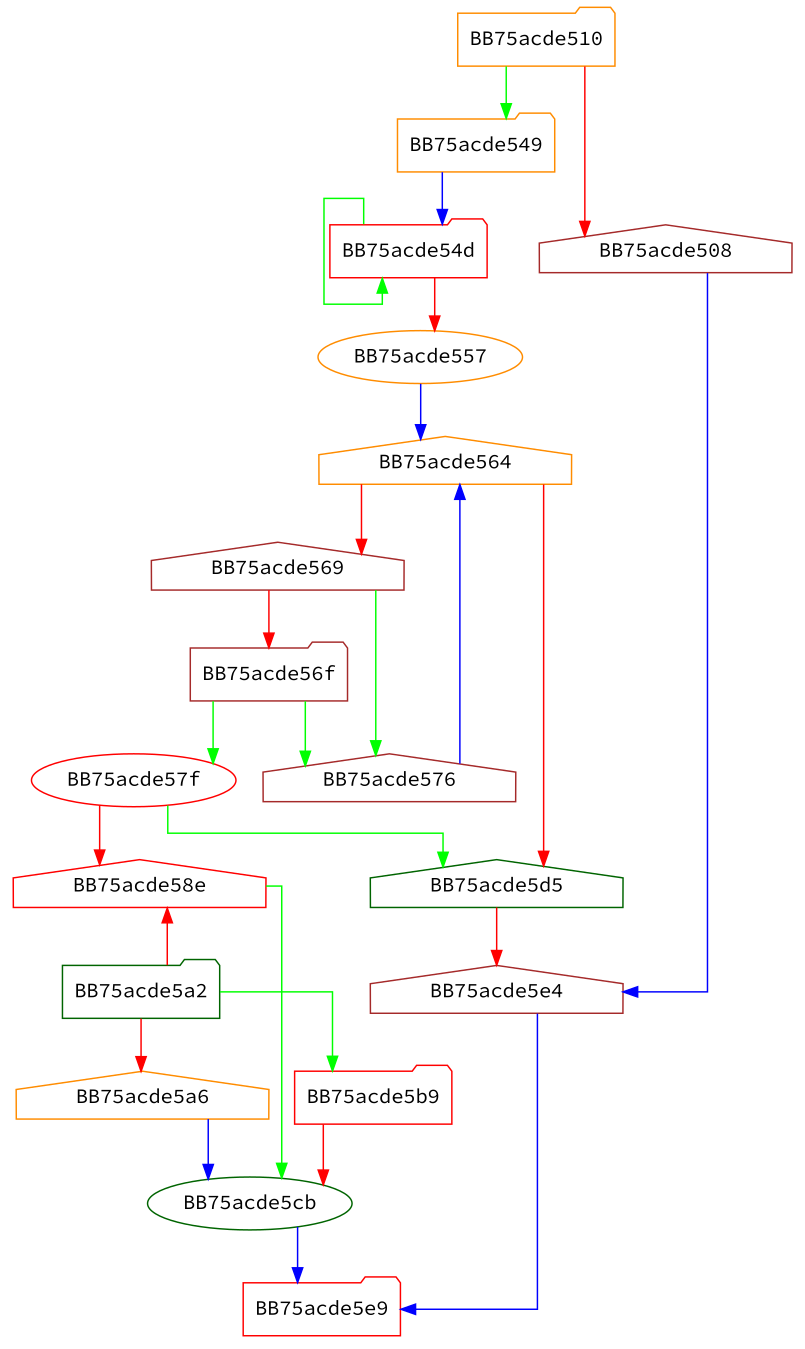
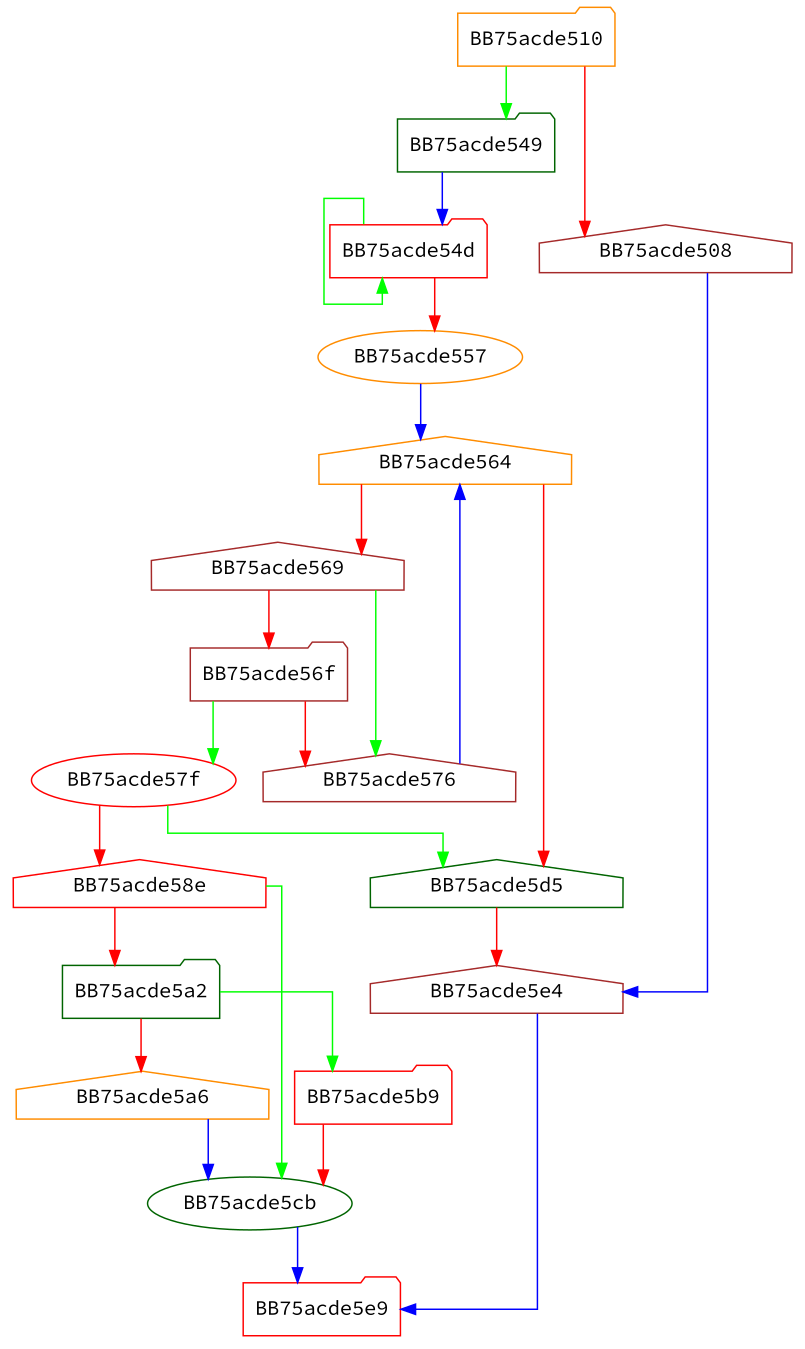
(476, 145) -> (476, 145)
(305, 726) -> (305, 726)
(167, 944) -> (115, 929)
